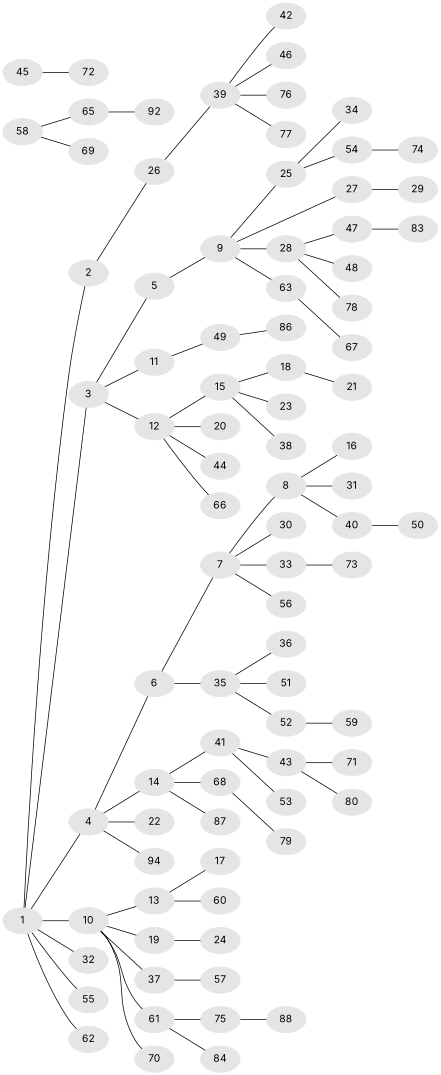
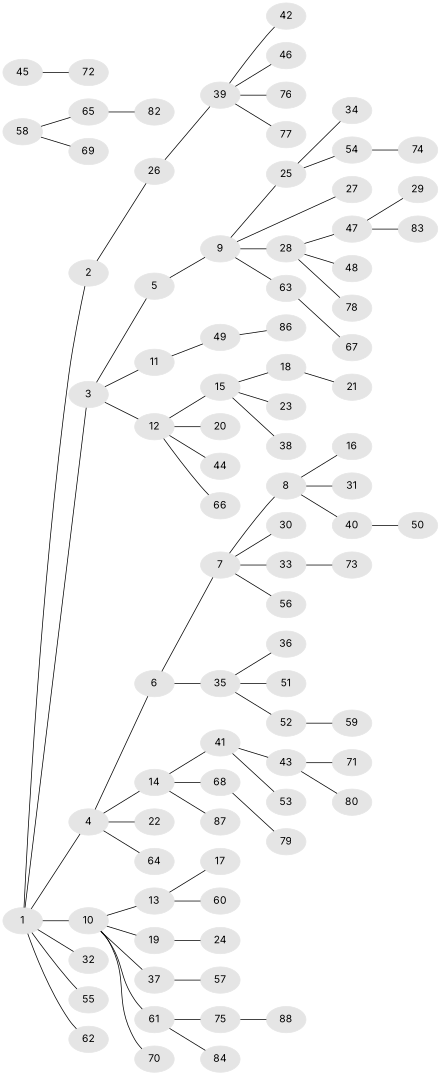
(154, 112) -> (154, 112)
(385, 190) -> (385, 209)
(154, 861) -> (154, 861)
